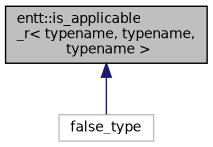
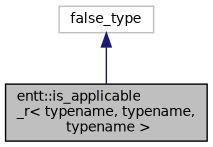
(106, 96) -> (106, 66)
